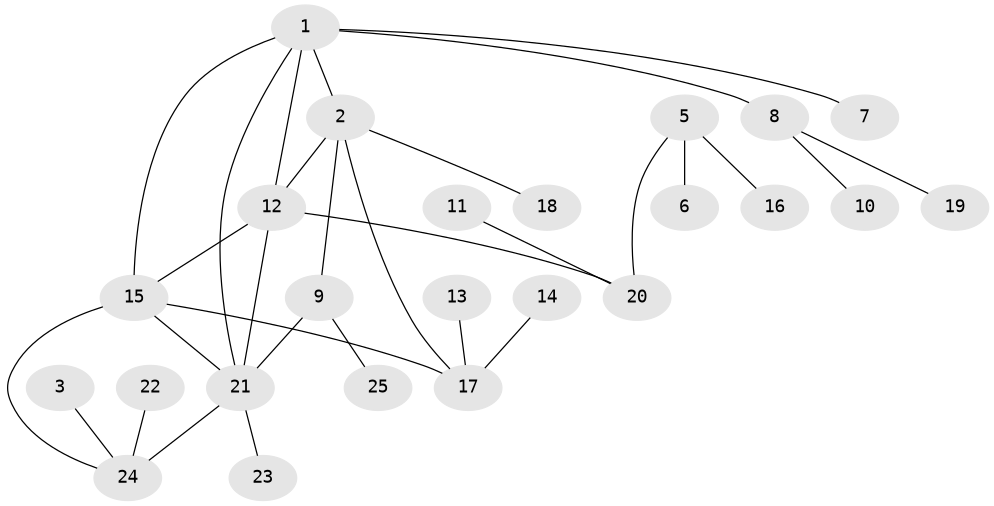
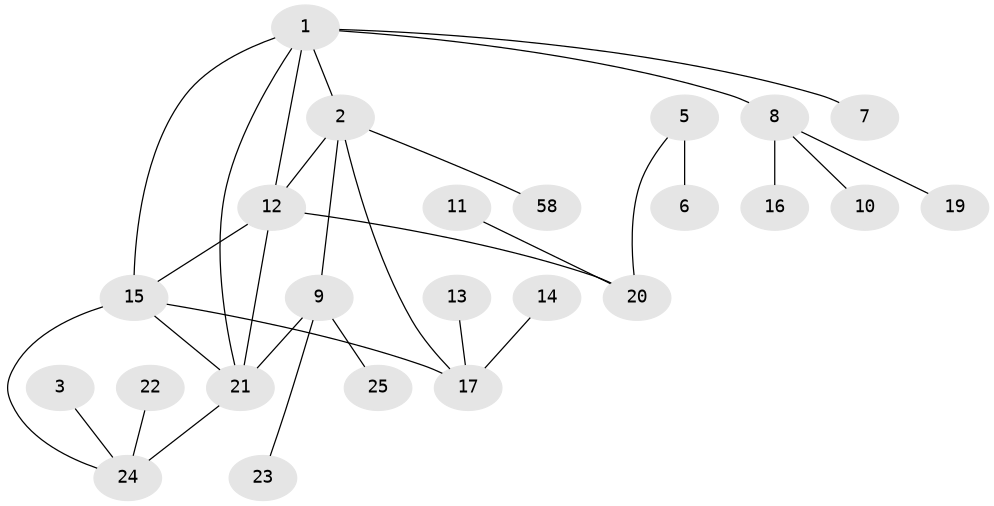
(730, 163) -> (775, 163)
(547, 208) -> (547, 208)
(252, 433) -> (292, 388)
